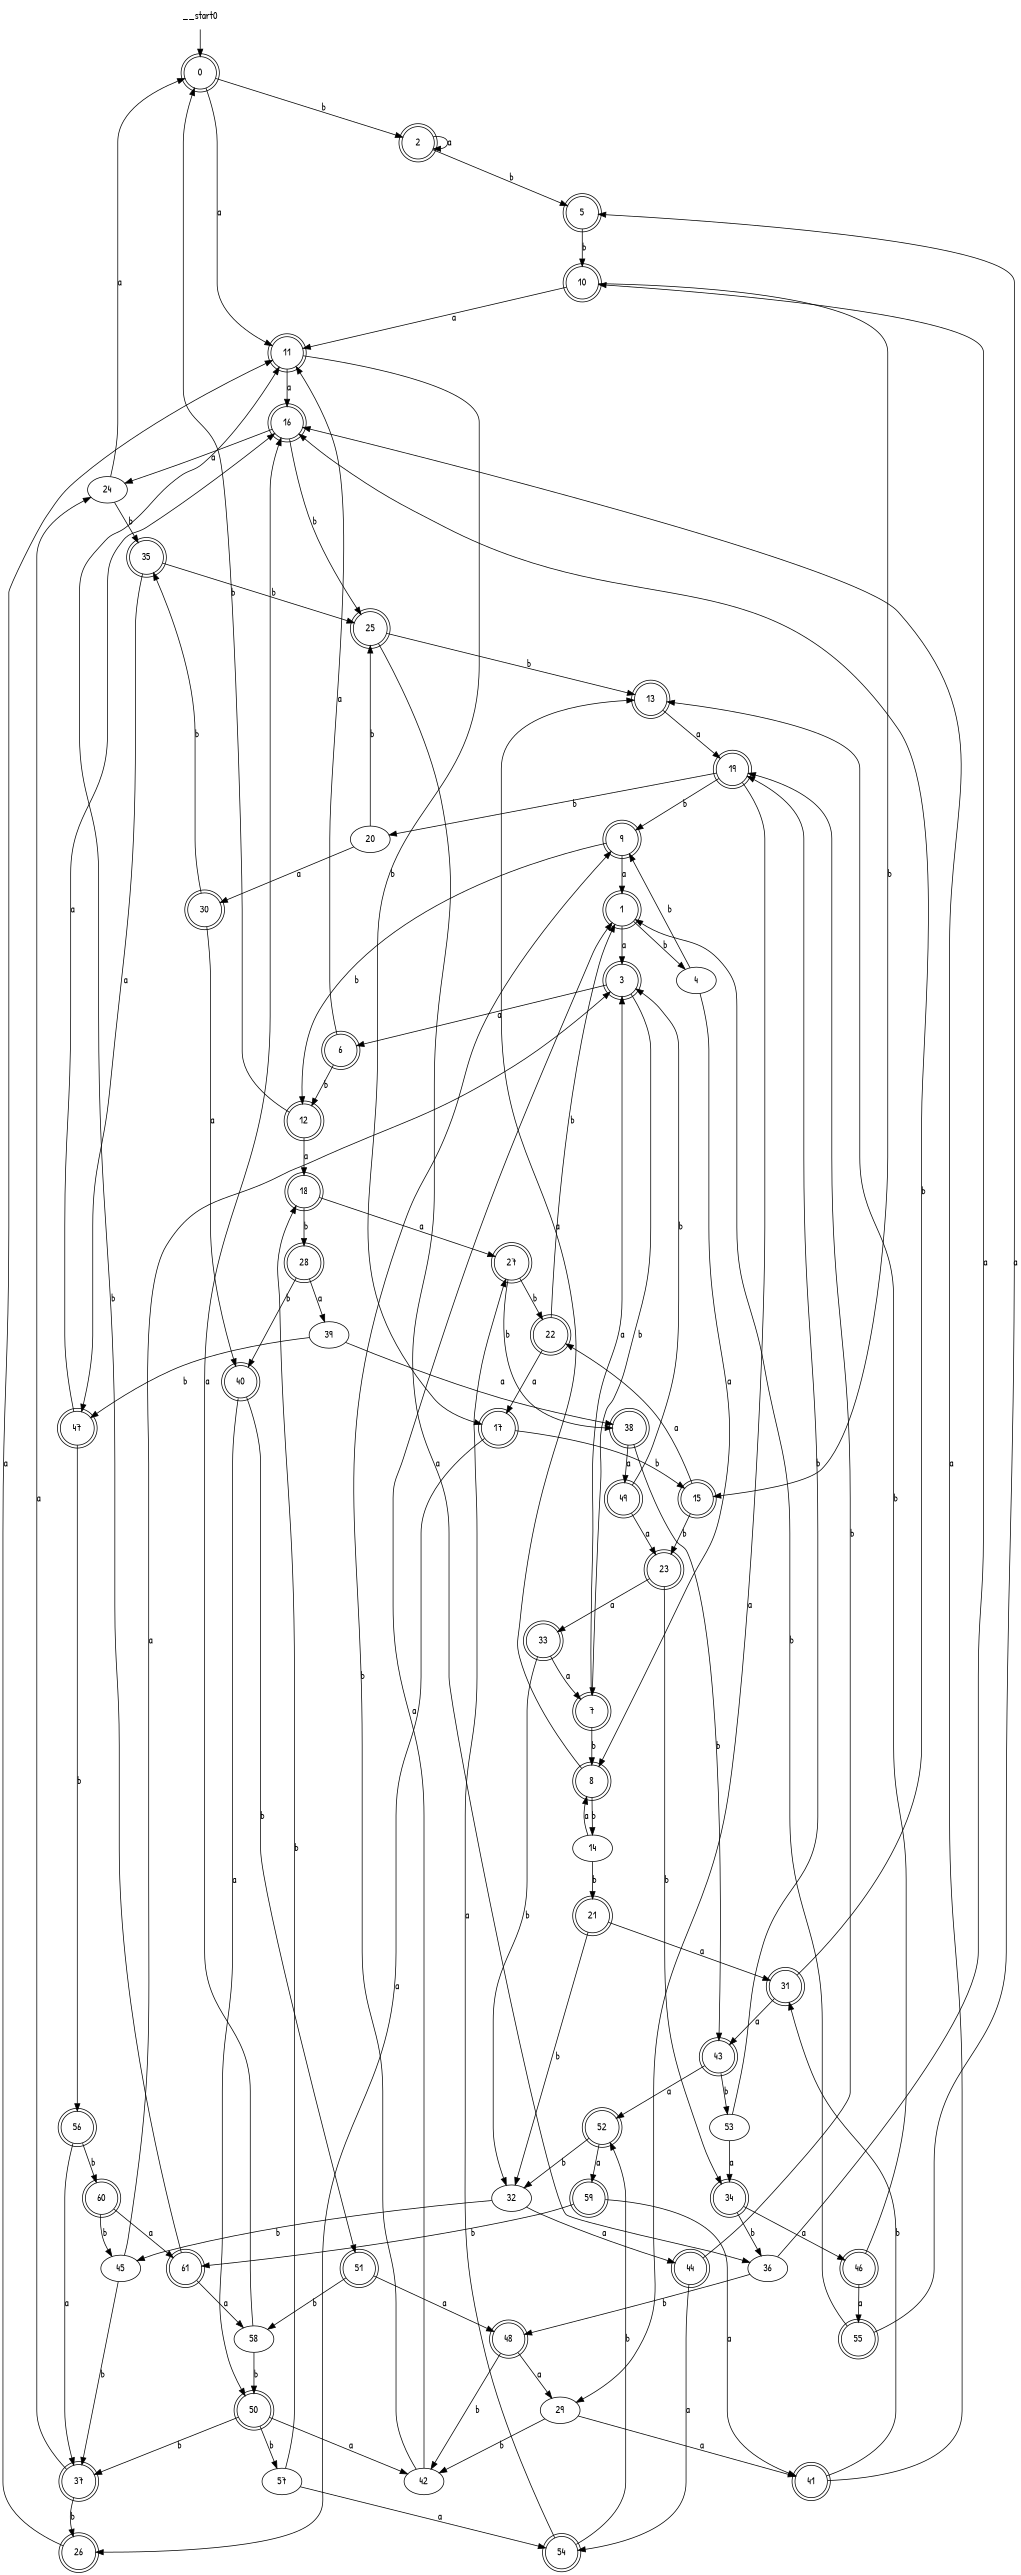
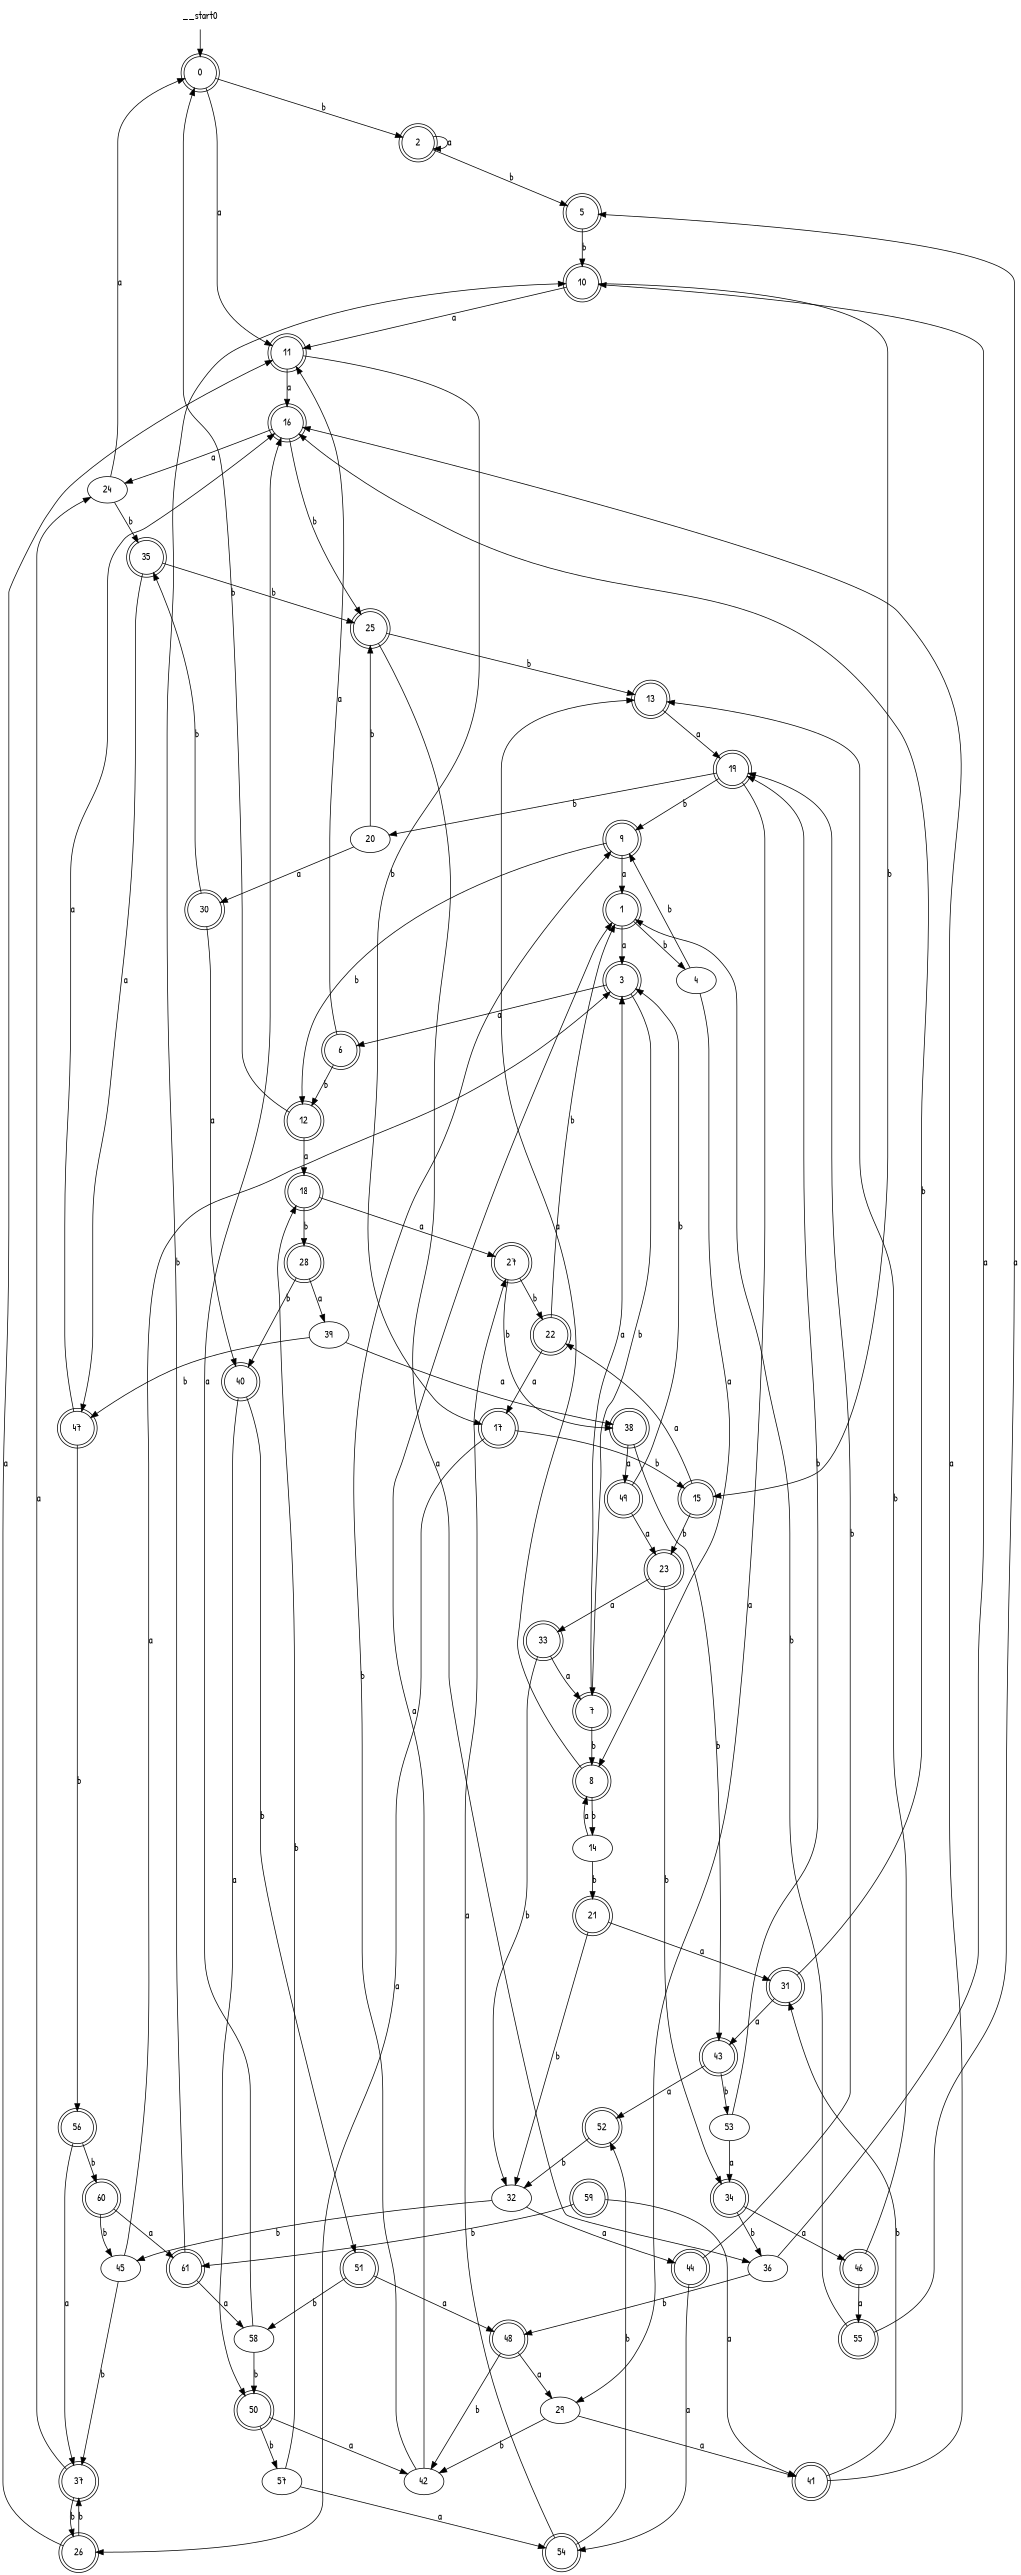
(109, 1274) -> (171, 1125)
(596, 2160) -> none
(170, 2445) -> (79, 2521)
